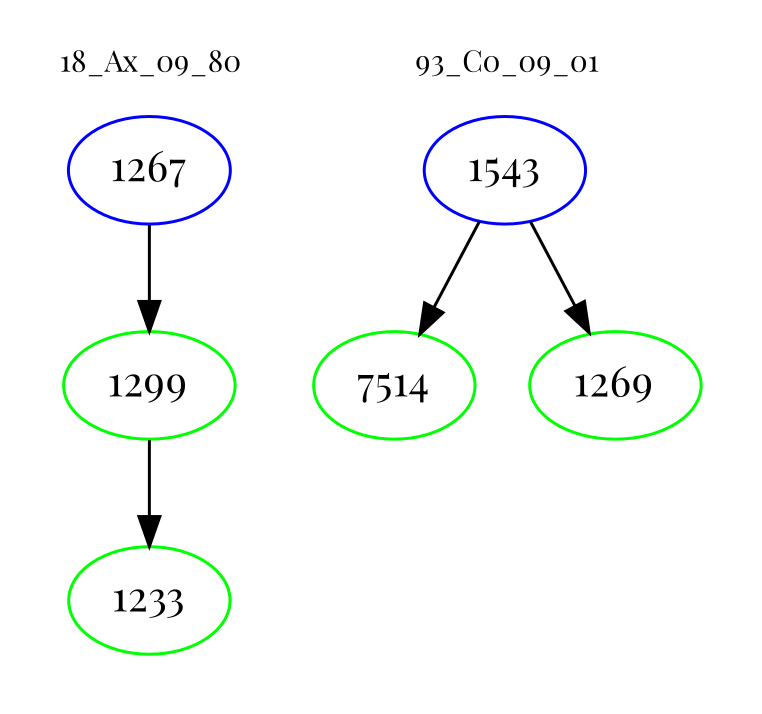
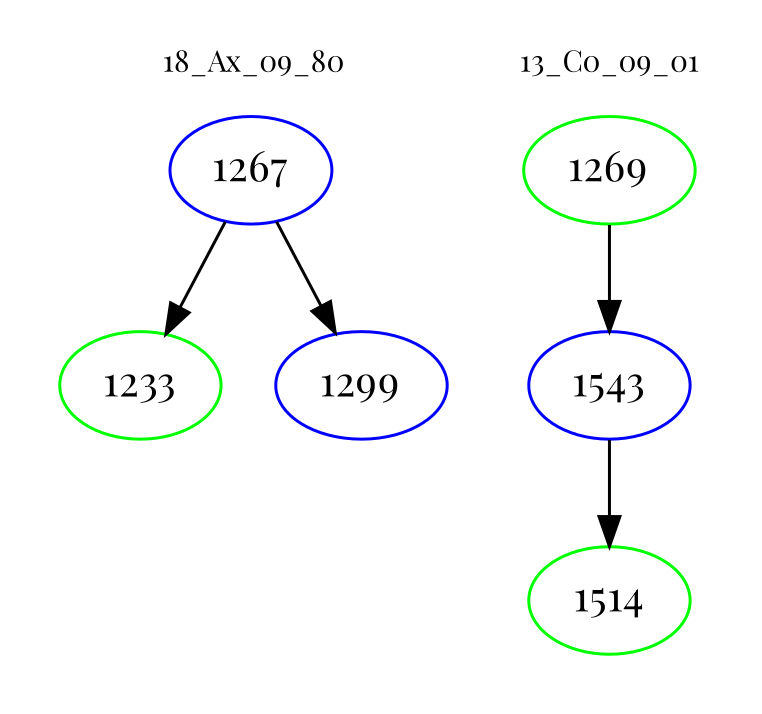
(508, 64) -> (611, 64)
(553, 264) -> (609, 263)
(149, 385) -> (361, 385)
(394, 385) -> (609, 600)
(149, 478) -> (203, 264)
